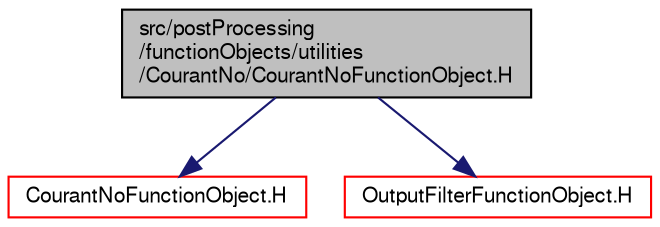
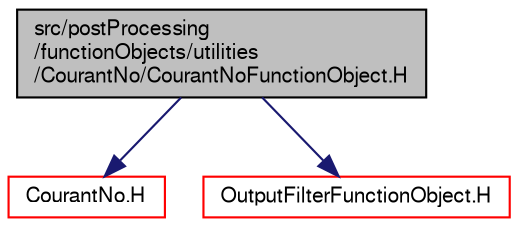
(157, 197) -> (87, 197)
